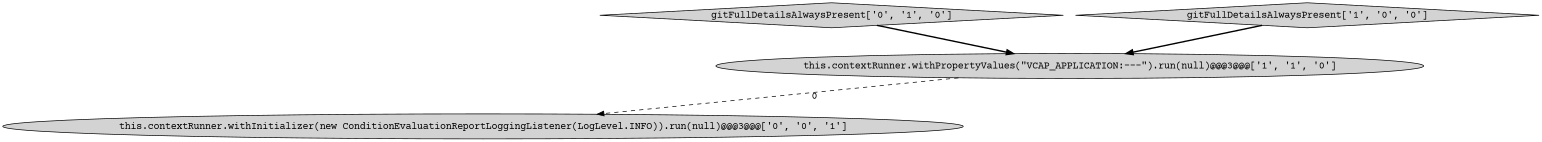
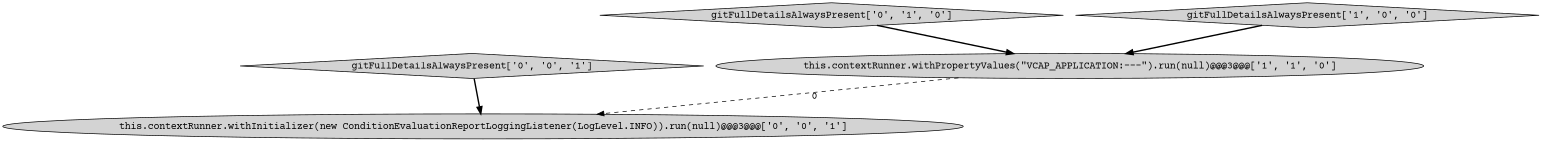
none -> (472, 66)
